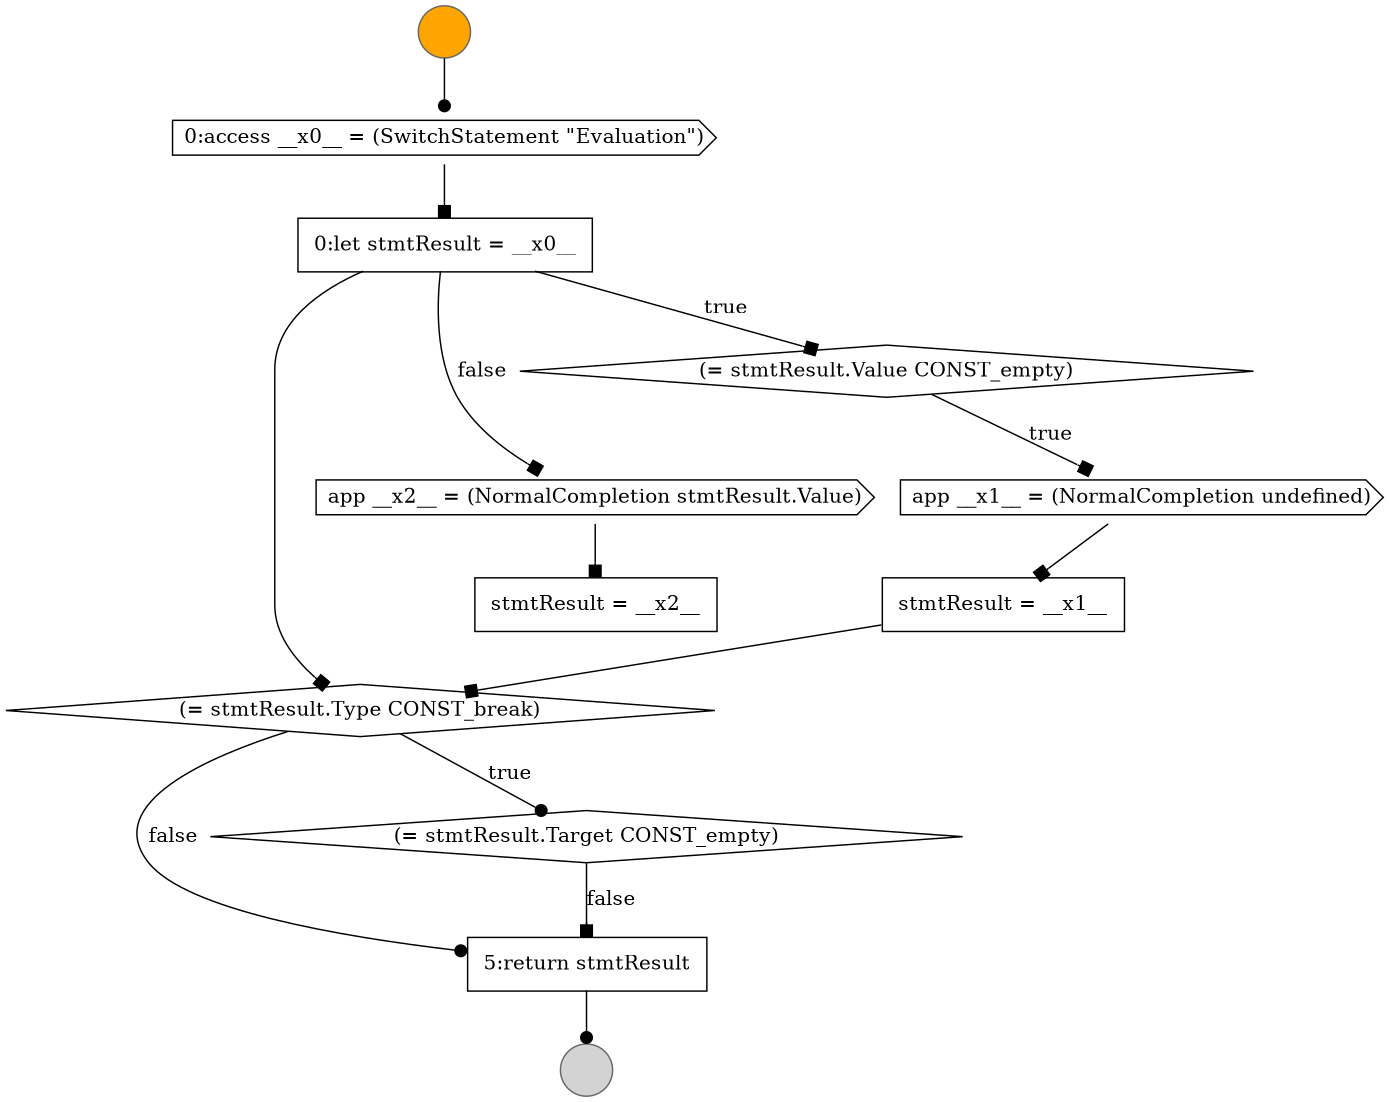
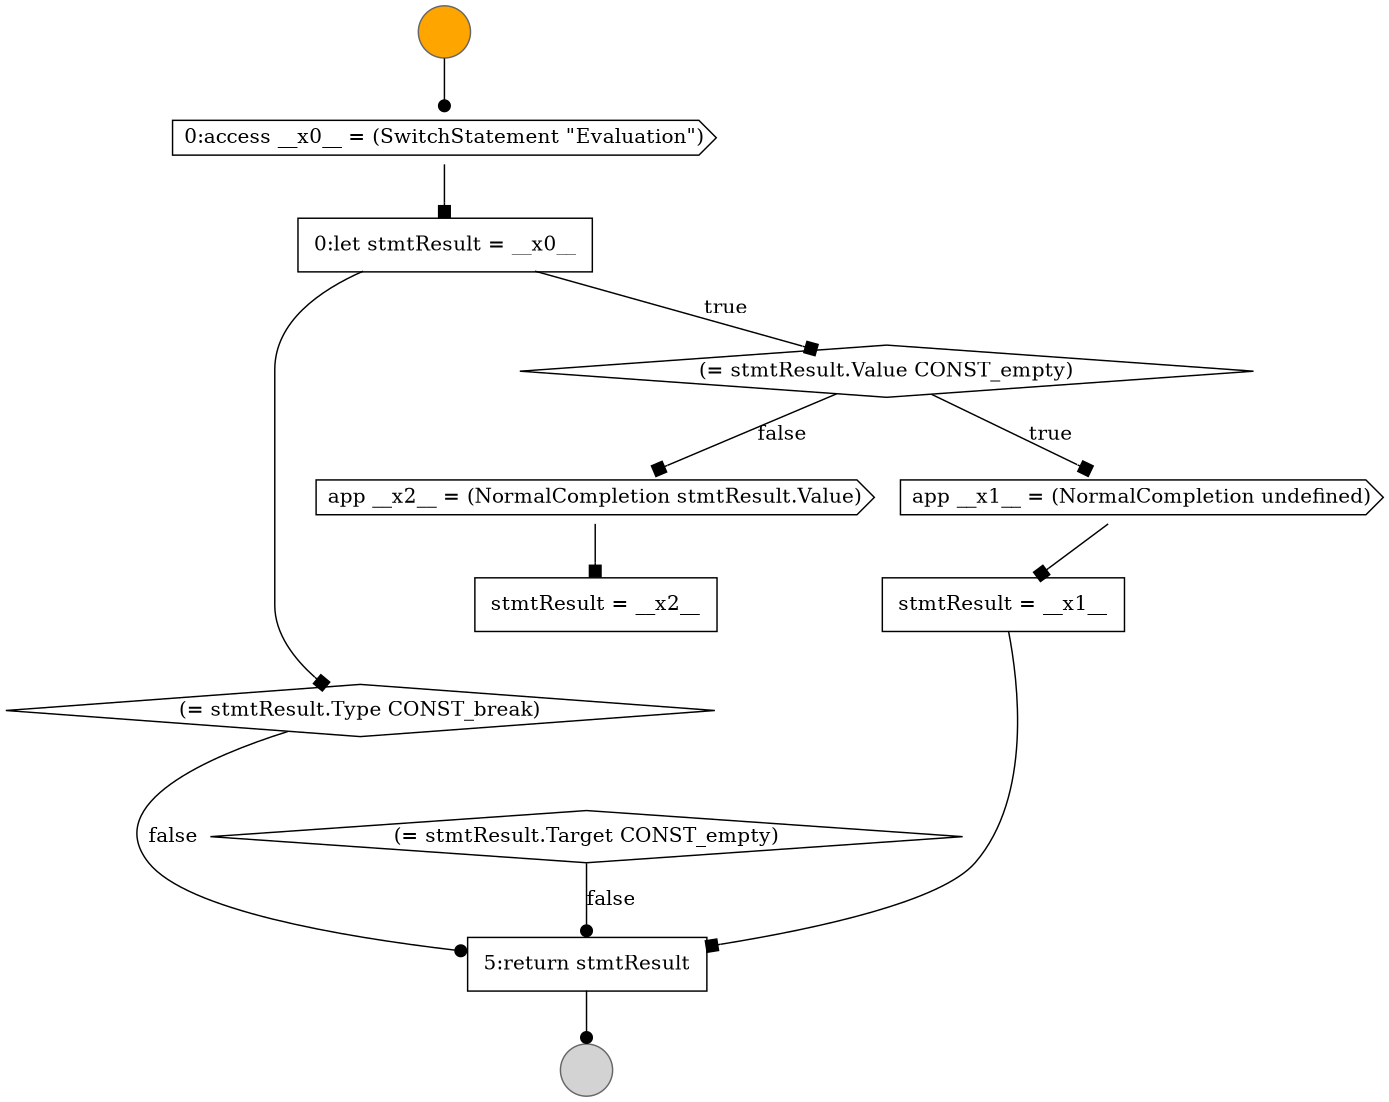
(451, 383) -> (752, 430)
(681, 657) -> (964, 872)
(468, 771) -> none
(587, 894) -> (587, 894)
